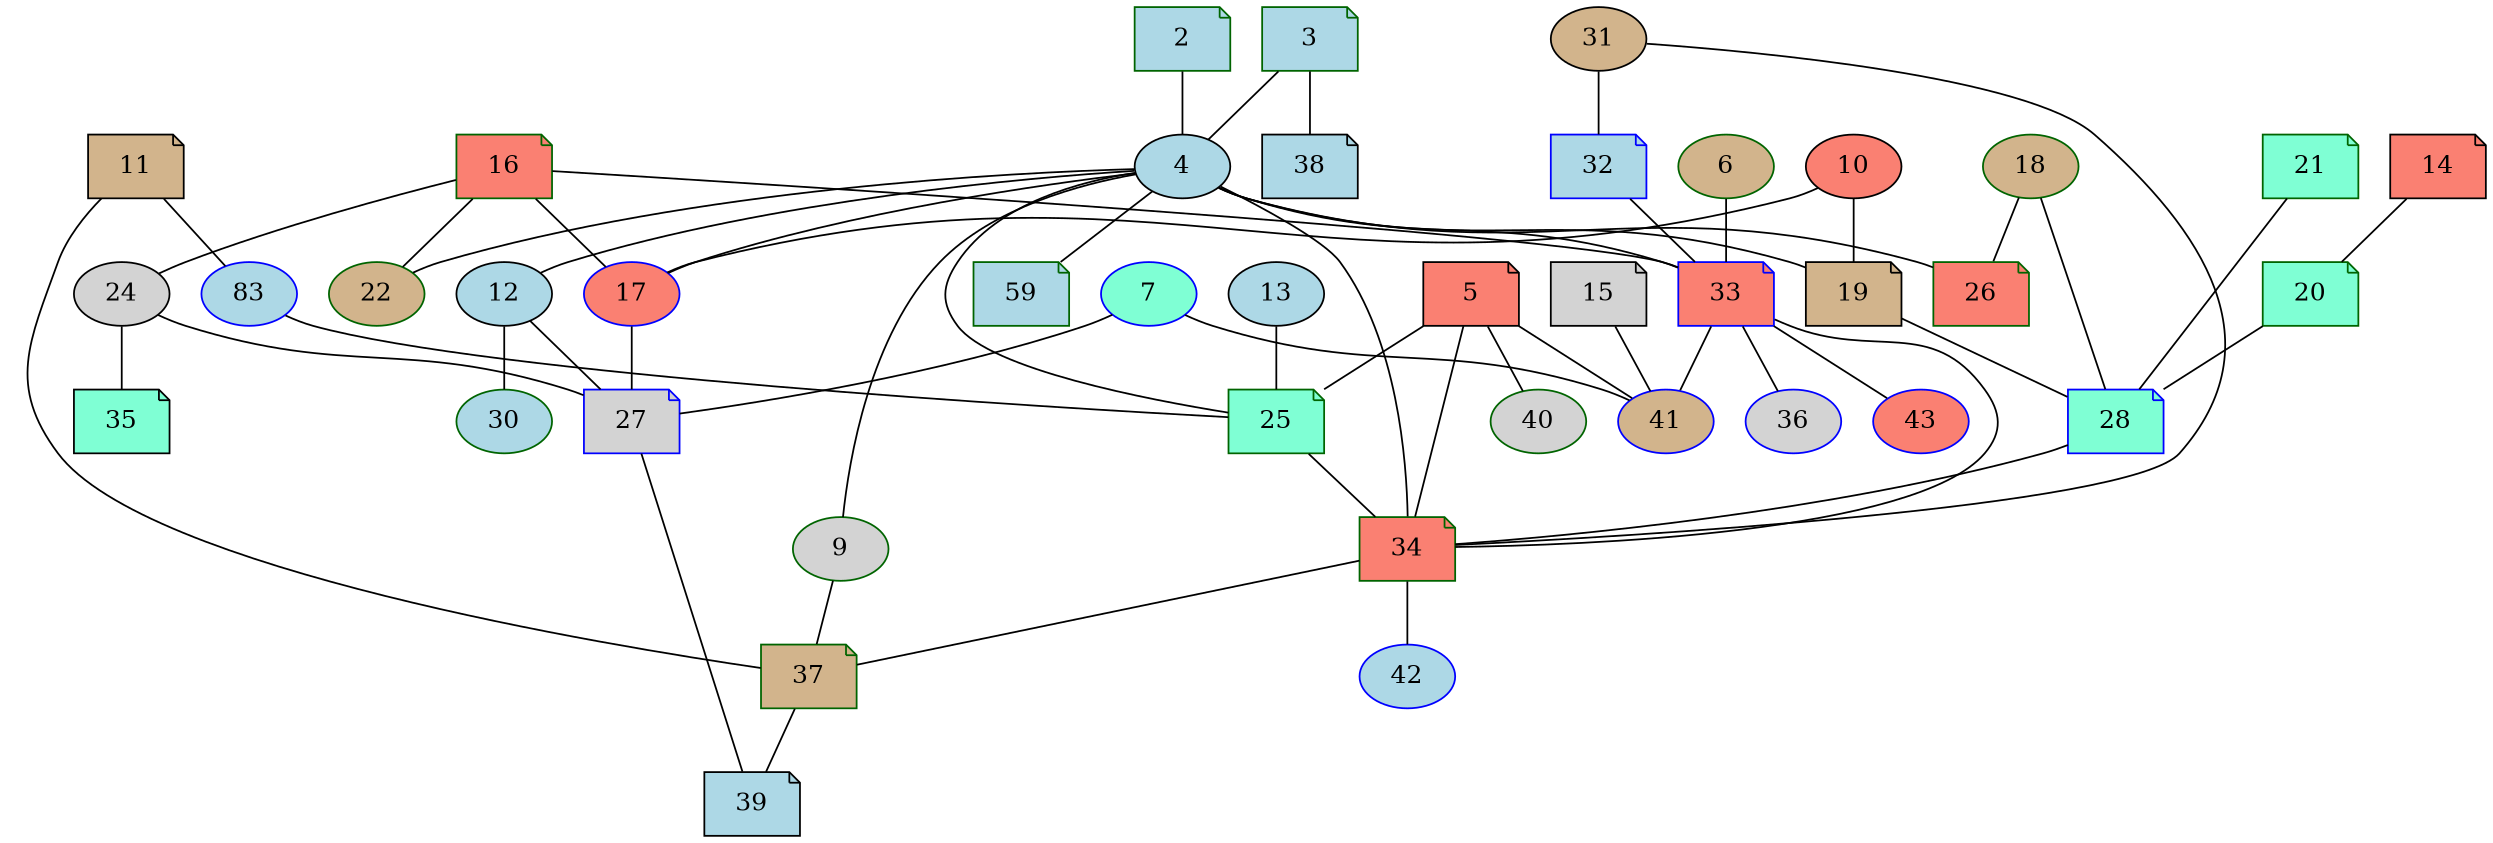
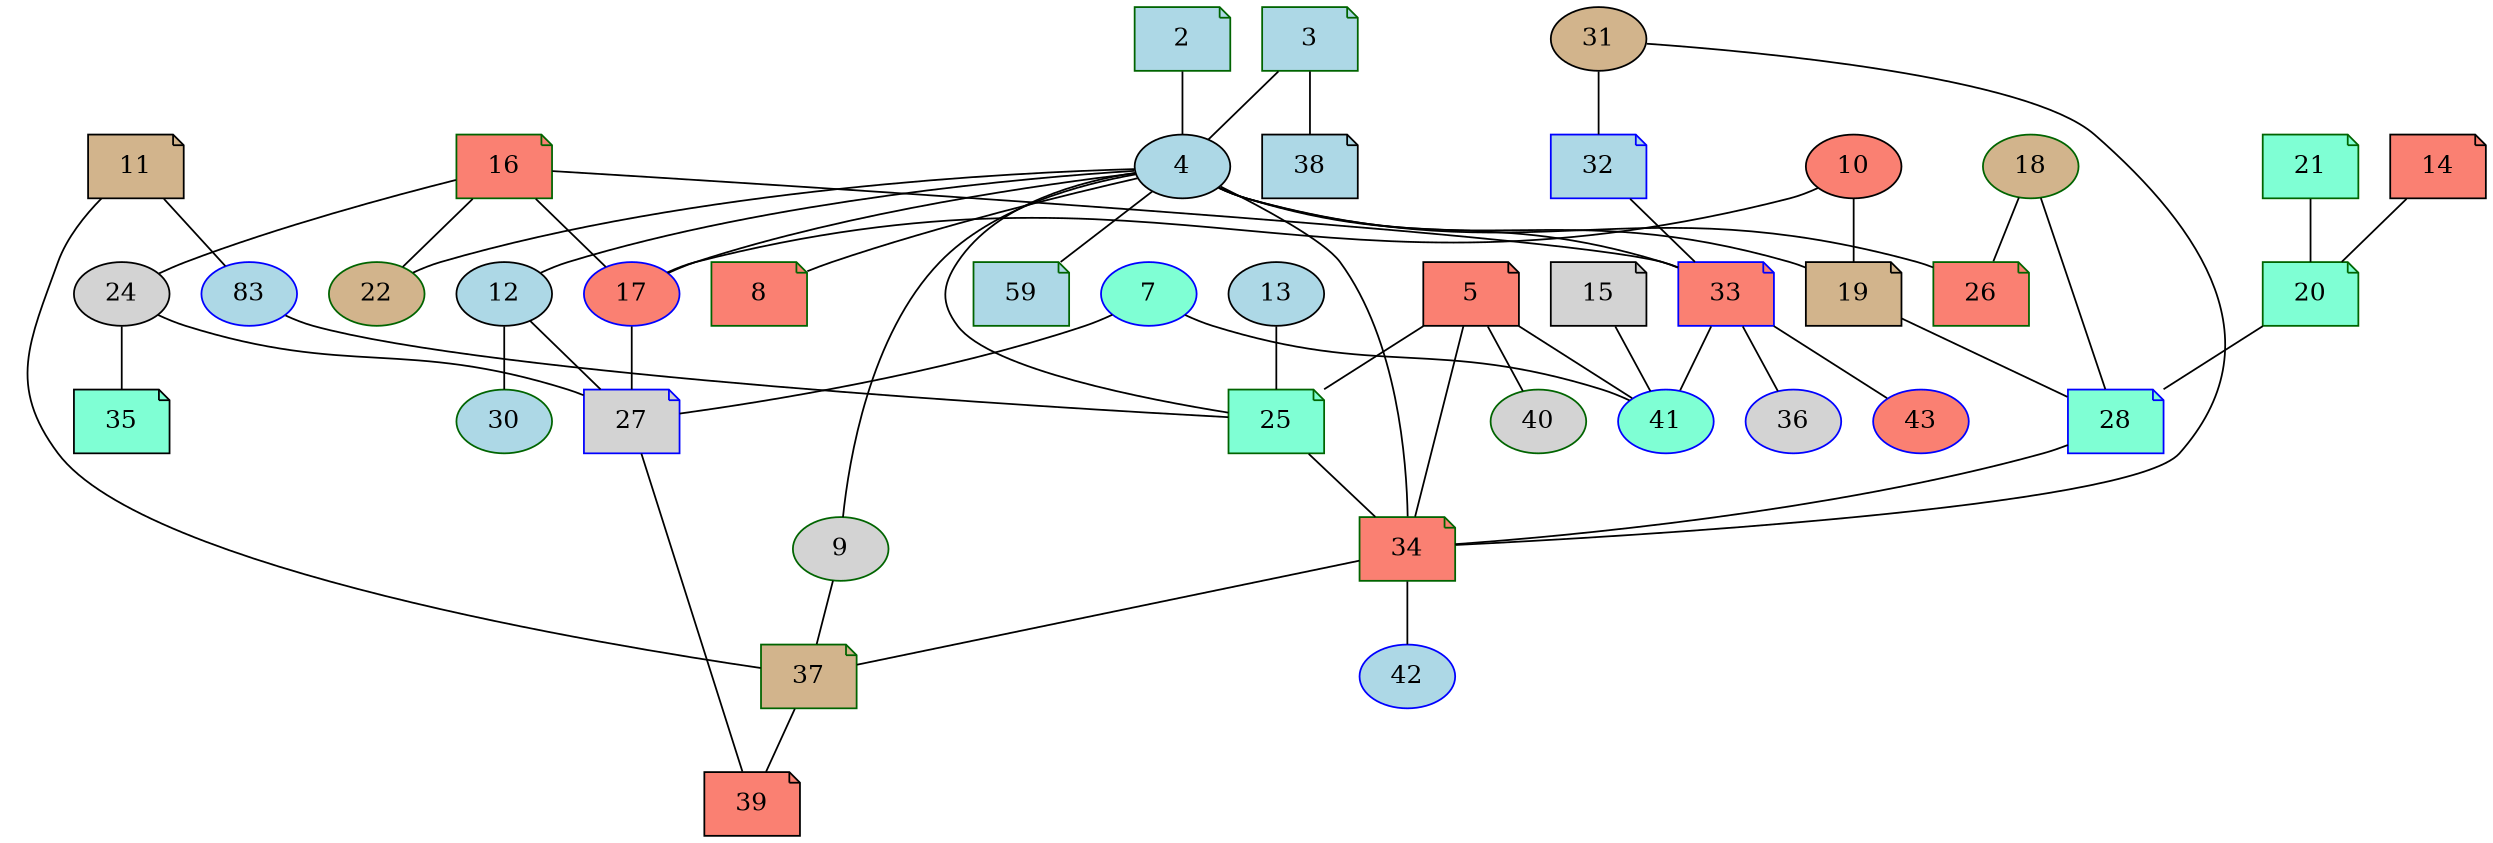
(1726, 166) -> none
none -> (759, 294)
(2206, 303) -> (2311, 230)
(1666, 421) -> (1666, 421)
(1895, 500) -> none
(752, 804) -> (752, 804)
